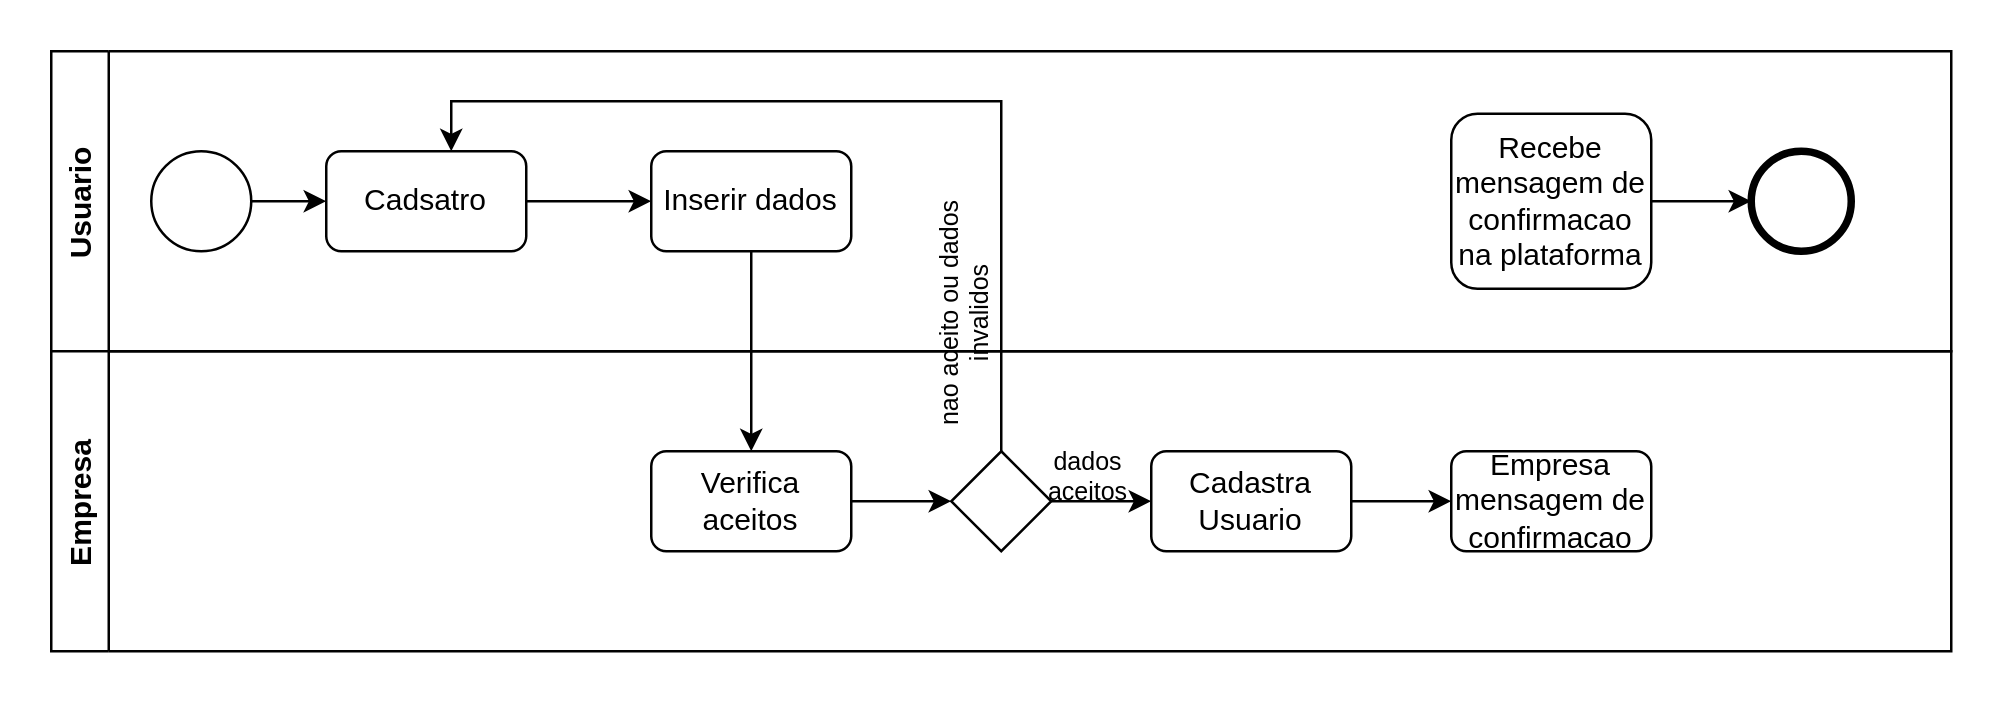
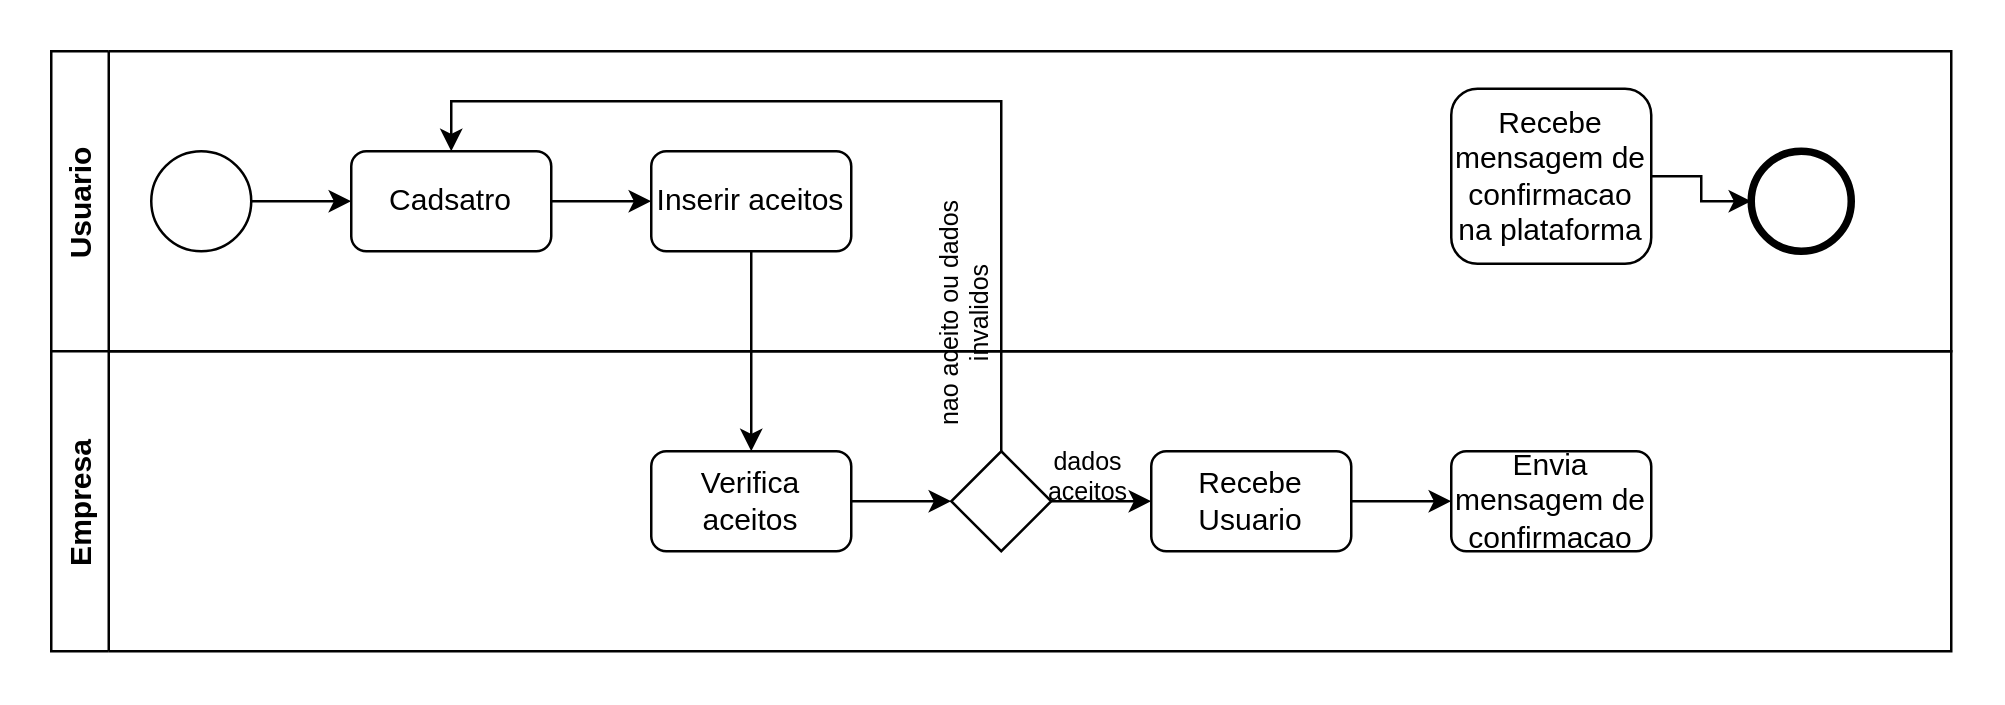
(426, 201) -> (451, 201)
(751, 201) -> (751, 201)
(1551, 201) -> (1551, 176)
(1251, 501) -> (1251, 501)
(1551, 501) -> (1551, 501)
